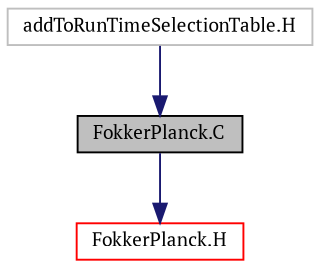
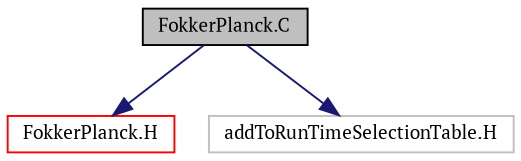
(160, 71) -> (285, 74)
